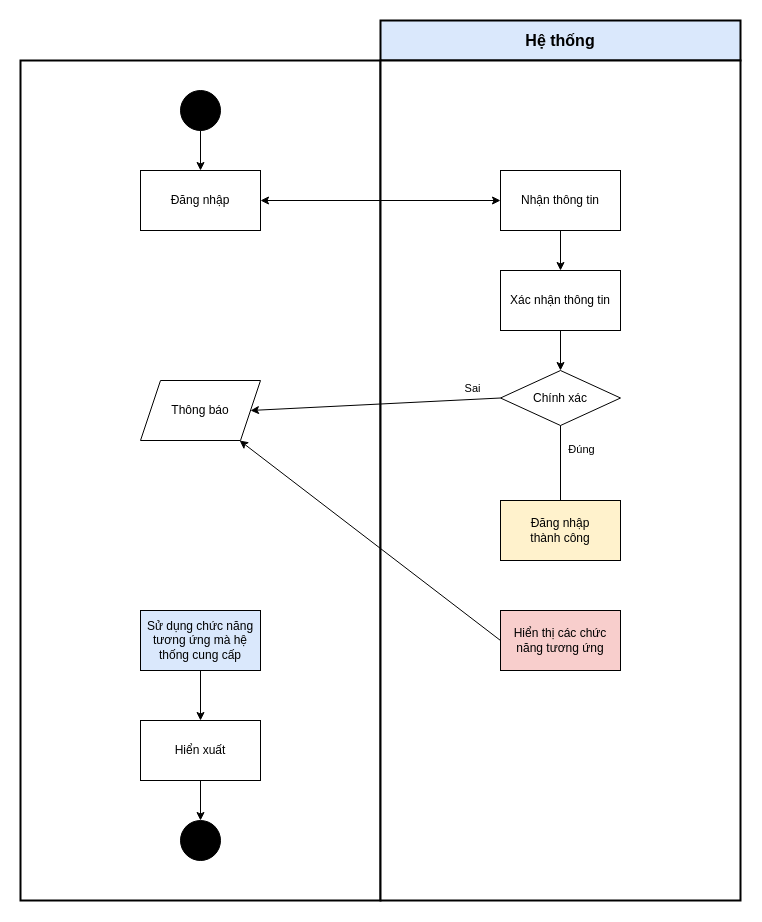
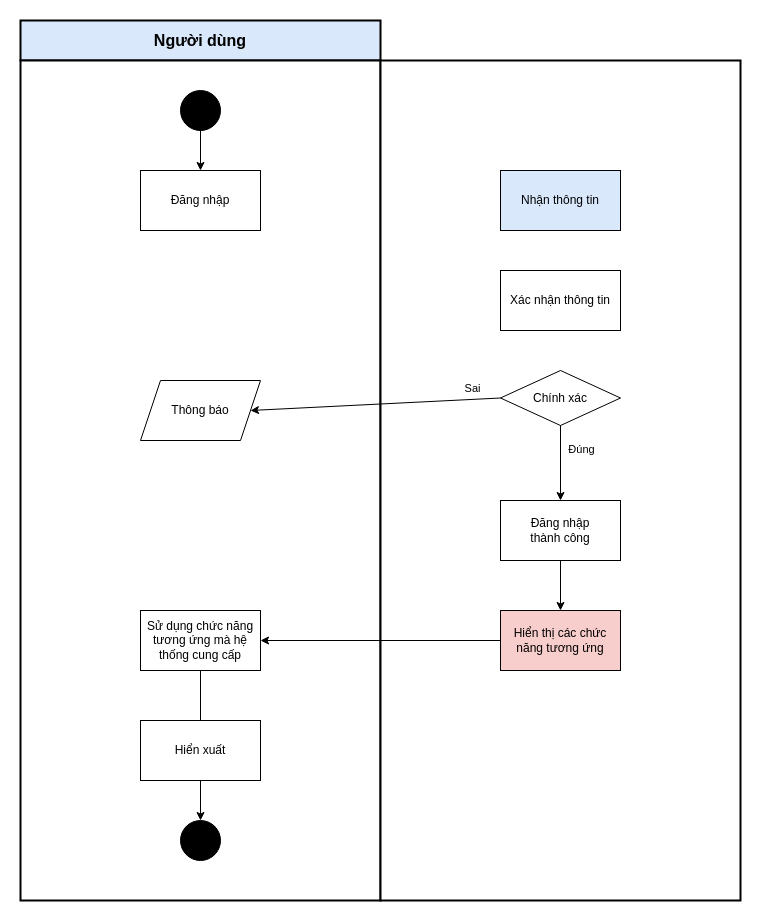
none -> (201, 41)
(561, 41) -> none
(380, 201) -> none
(561, 201) -> (561, 201)
(561, 247) -> none
(561, 347) -> none
(561, 495) -> (561, 492)
(561, 531) -> (561, 531)
(373, 542) -> (384, 641)
none -> (561, 582)
(201, 641) -> (201, 641)
(201, 712) -> (201, 715)
